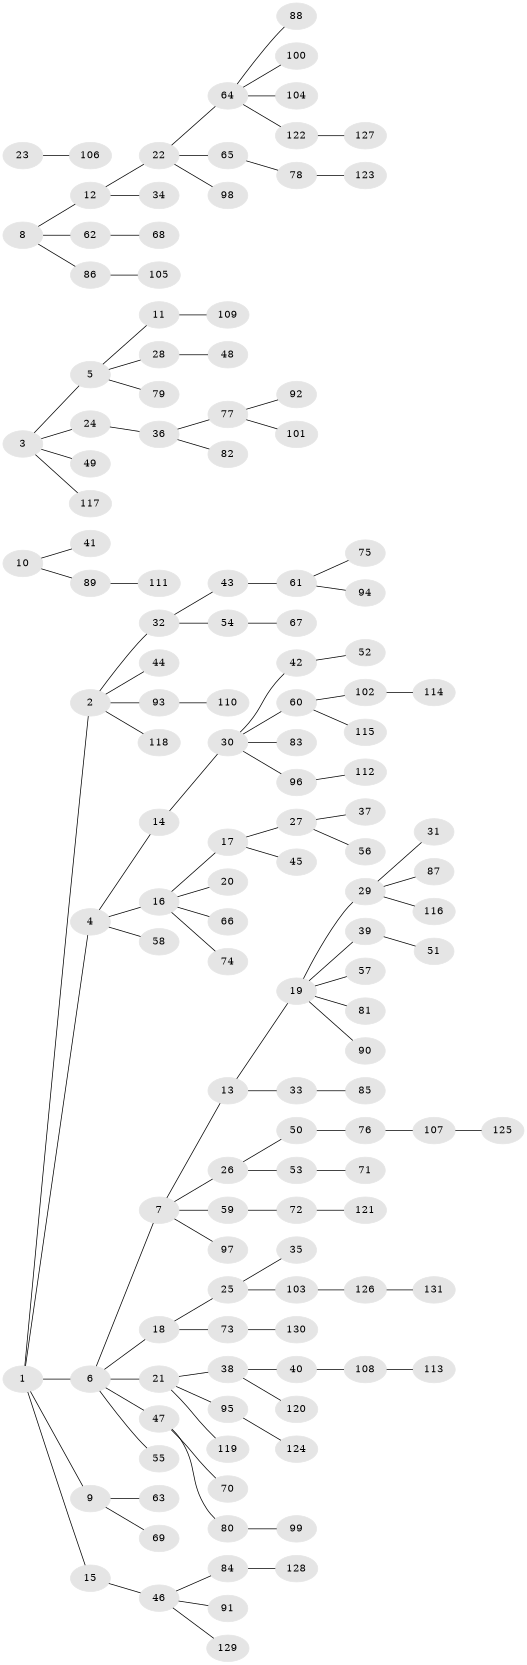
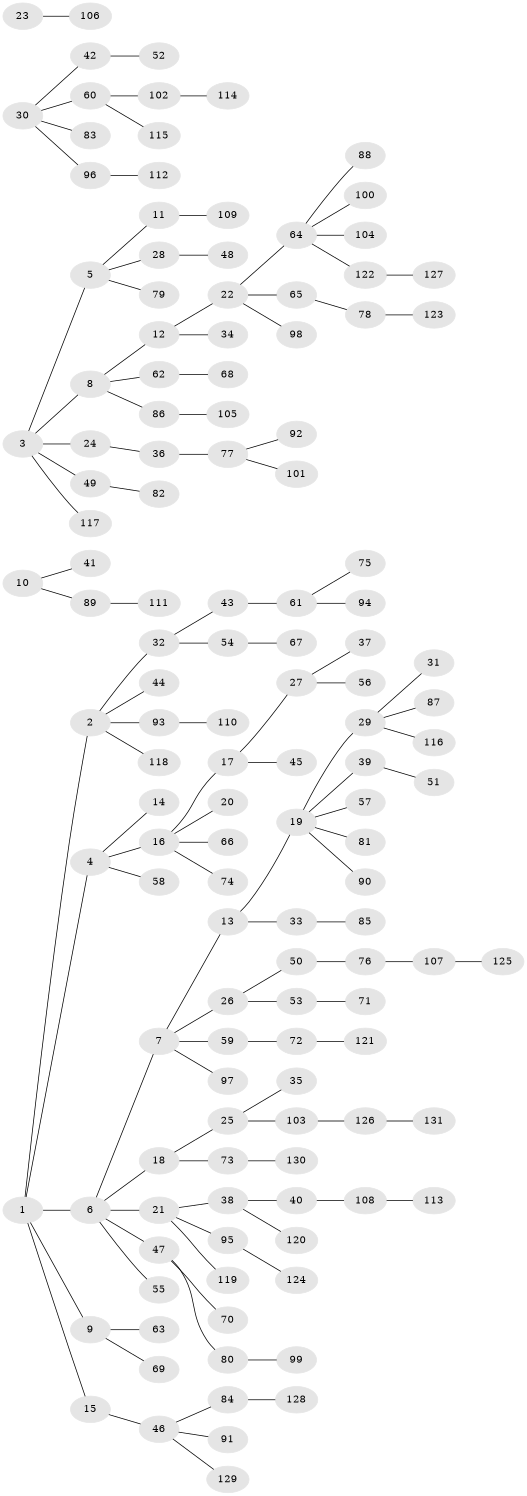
none -> (57, 414)
(193, 444) -> (125, 489)
(194, 782) -> none
